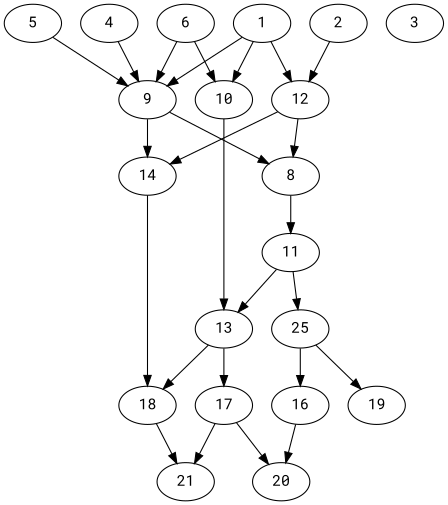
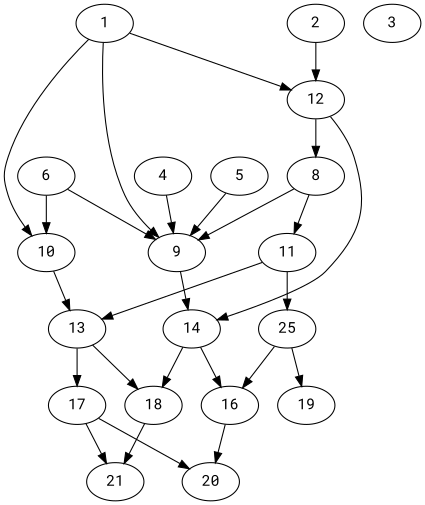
(212, 134) -> (251, 212)
none -> (208, 362)
